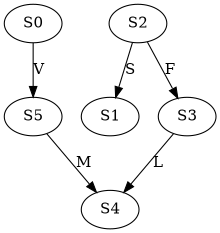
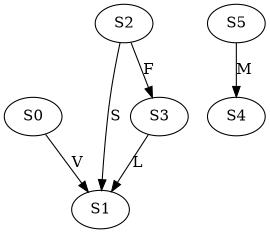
(33, 65) -> (64, 159)
(152, 159) -> (133, 159)
